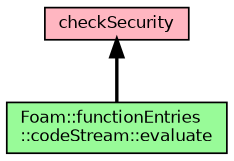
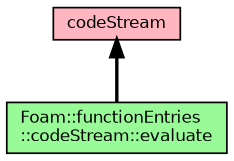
(117, 24) -> (117, 24)
